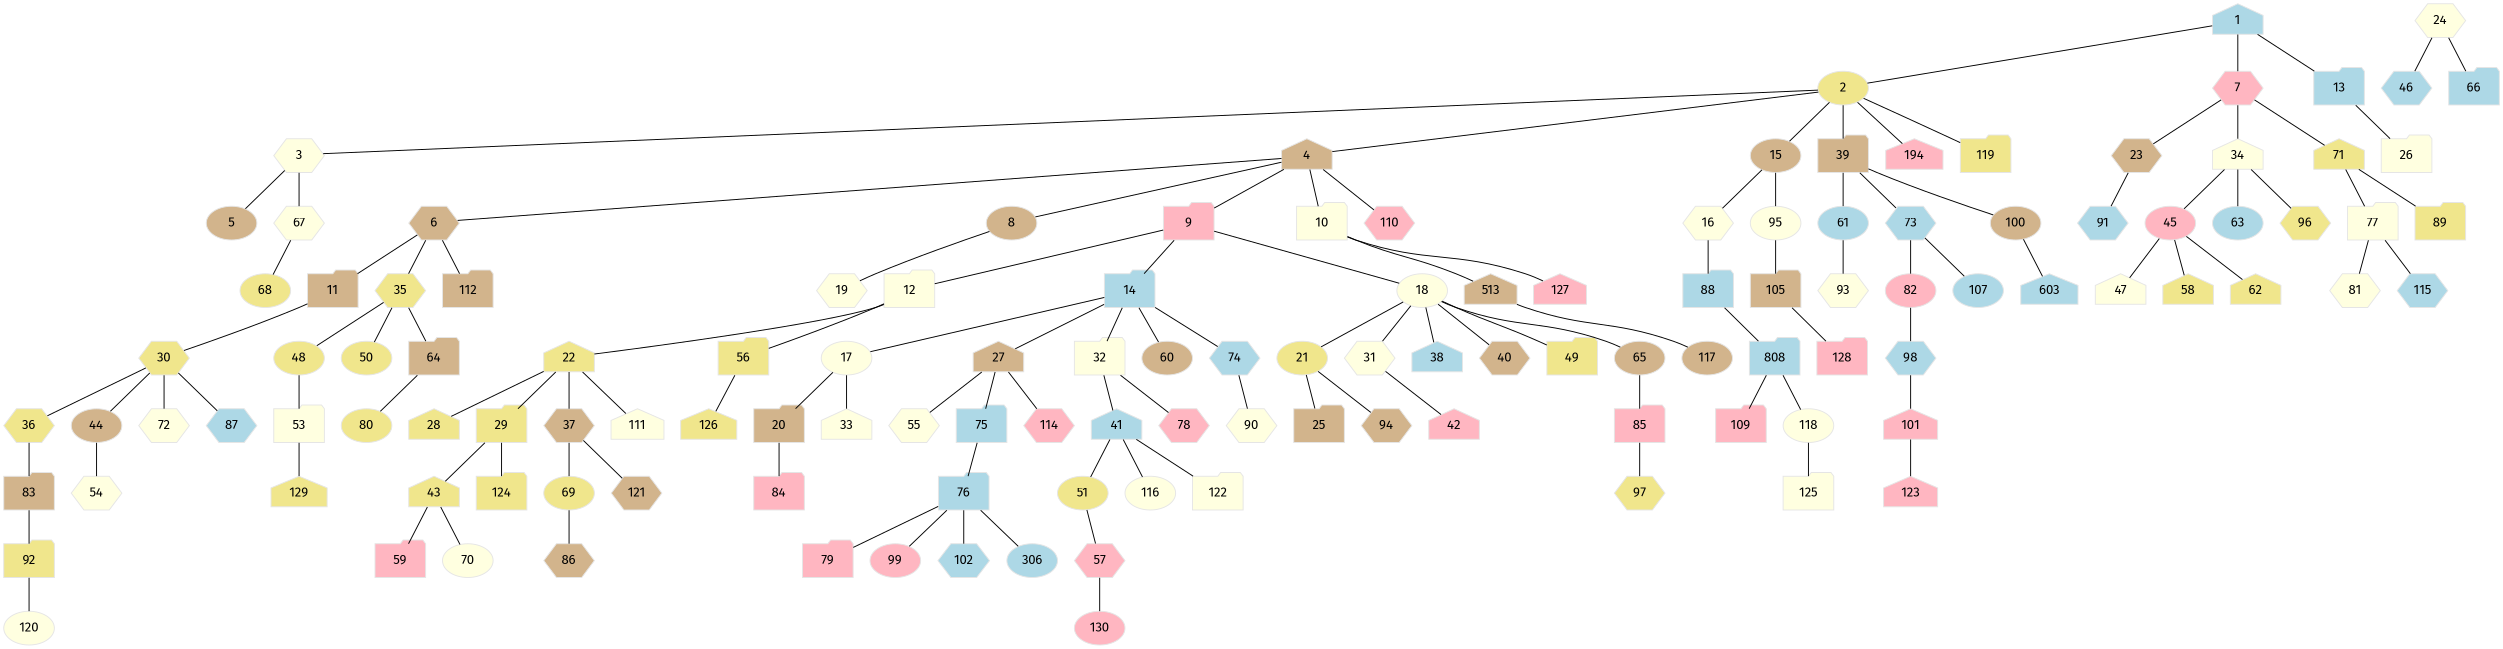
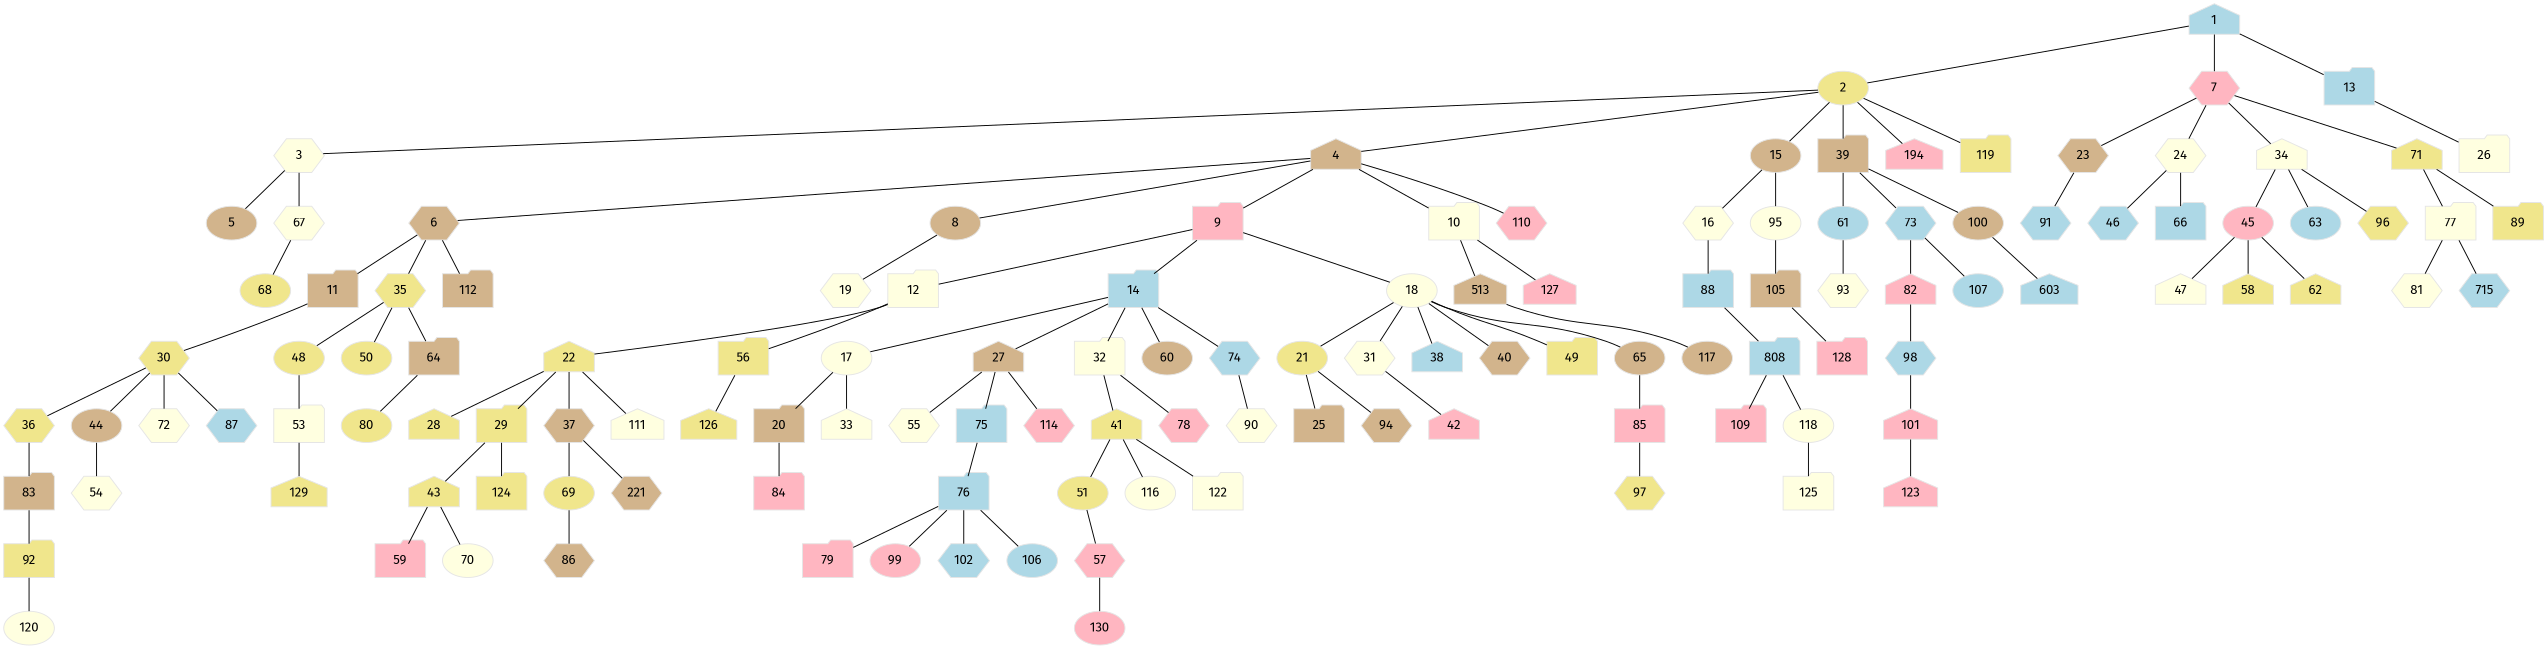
none -> (2197, 122)
(1911, 291) -> (1911, 291)
(2422, 291) -> (2484, 291)
(1117, 426) -> (1117, 426)
(637, 493) -> (637, 493)
(1032, 561) -> (1032, 561)
